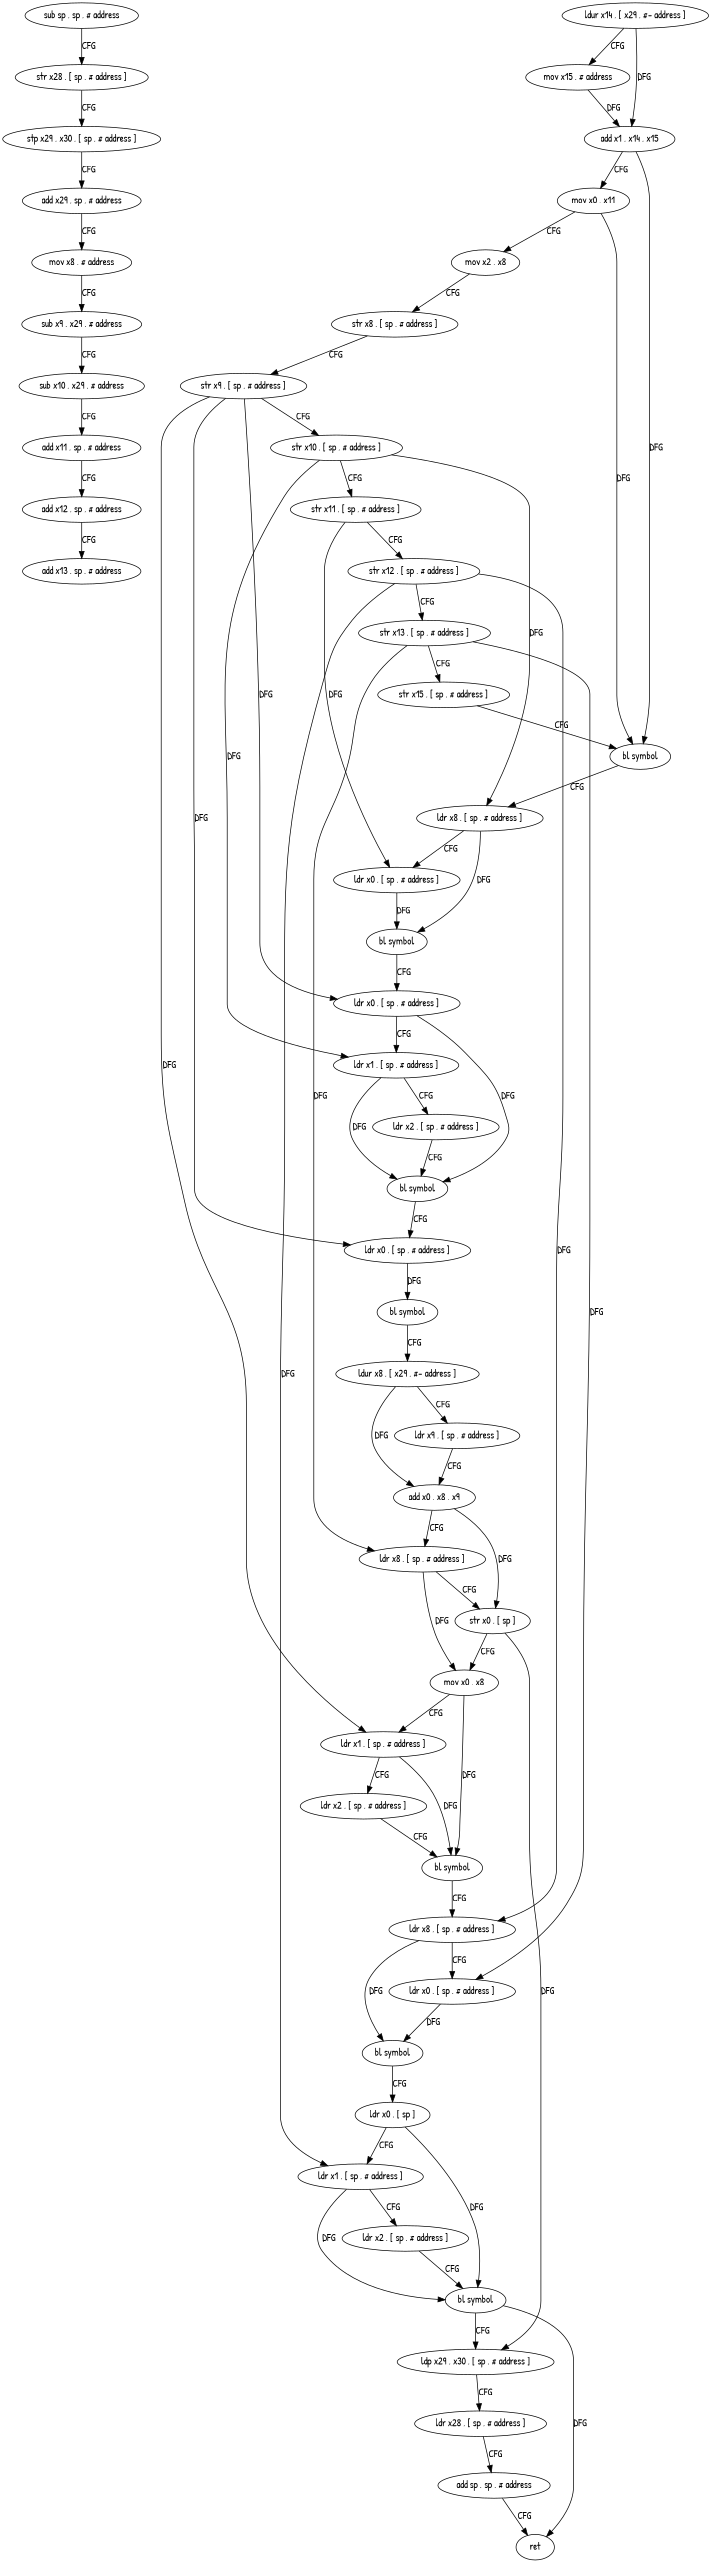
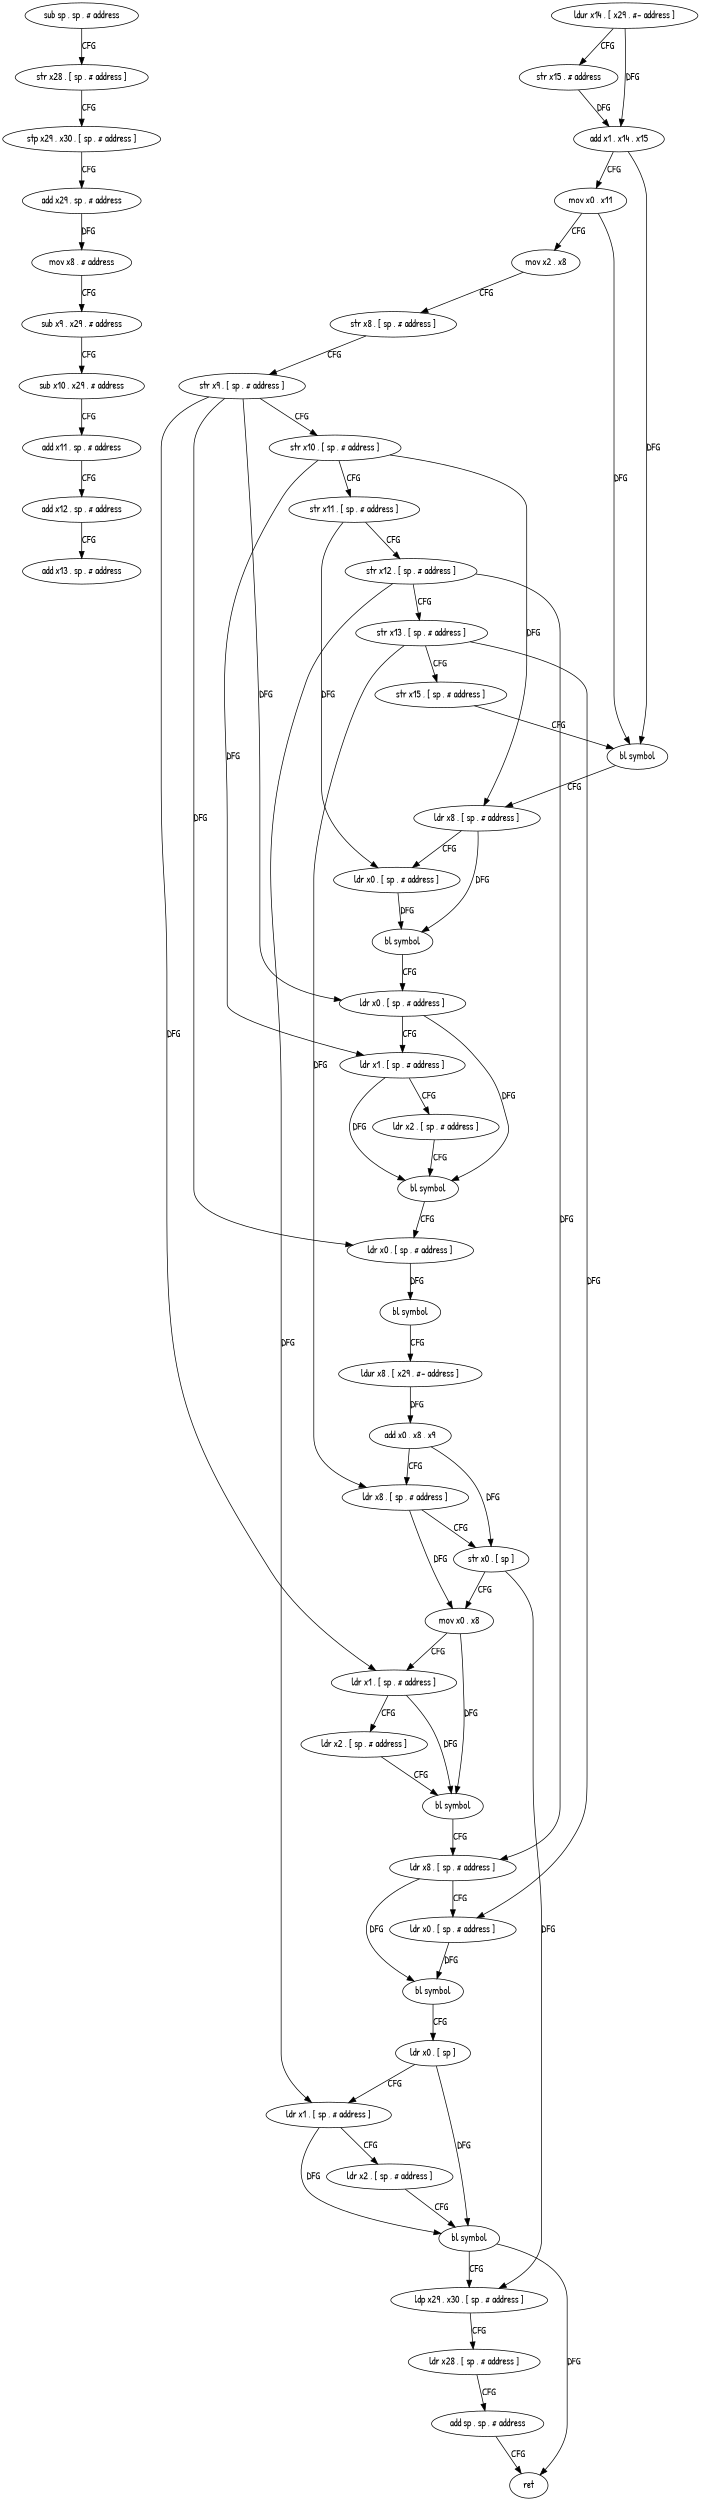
(578, 77) -> (569, 77)
(89, 232) -> (88, 232)
(457, 1436) -> none
